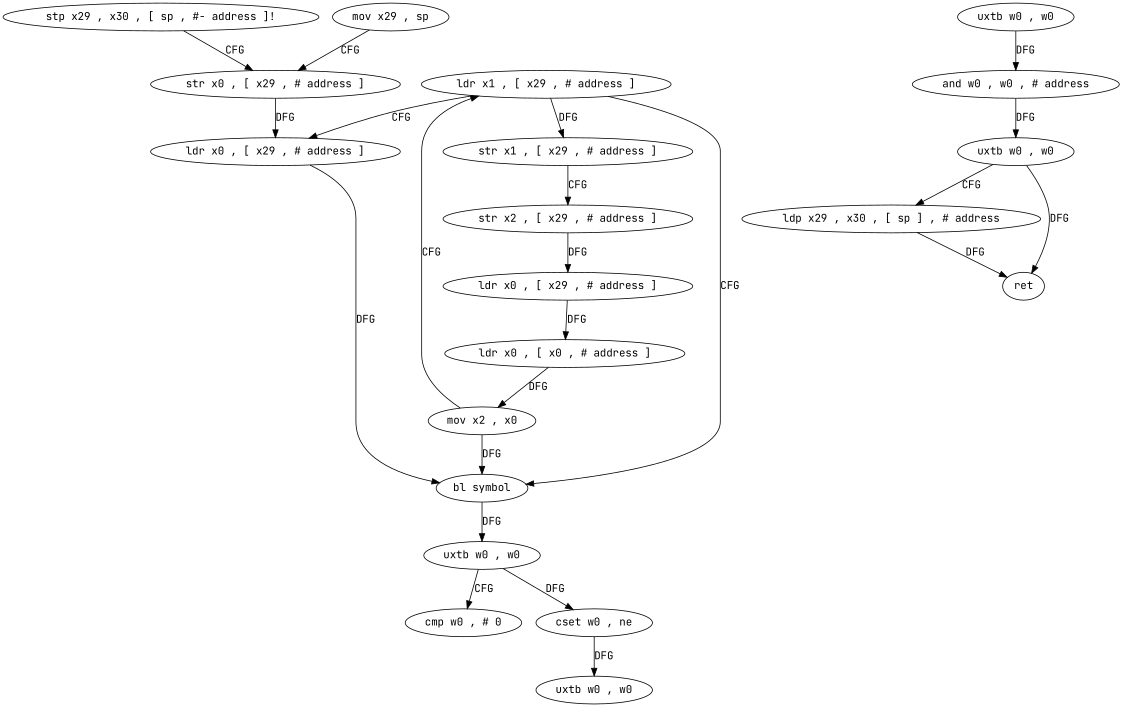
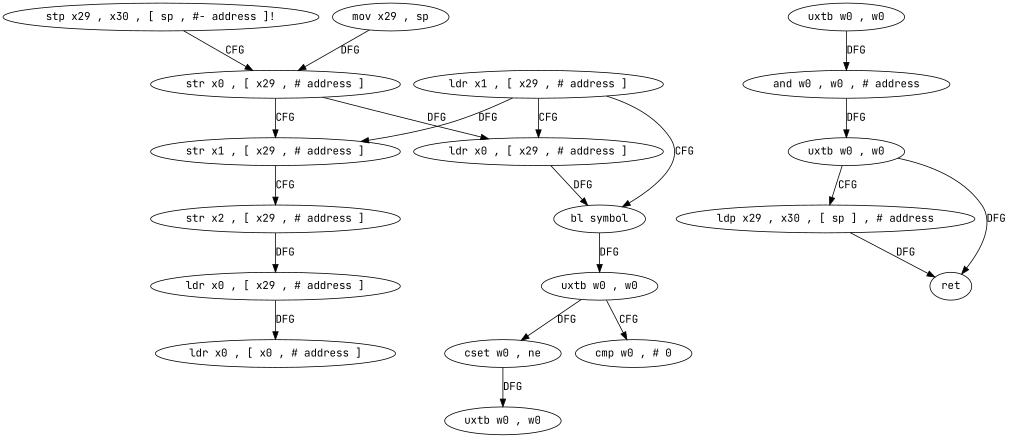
(350, 51) -> (350, 51)
none -> (275, 114)
(482, 421) -> none
